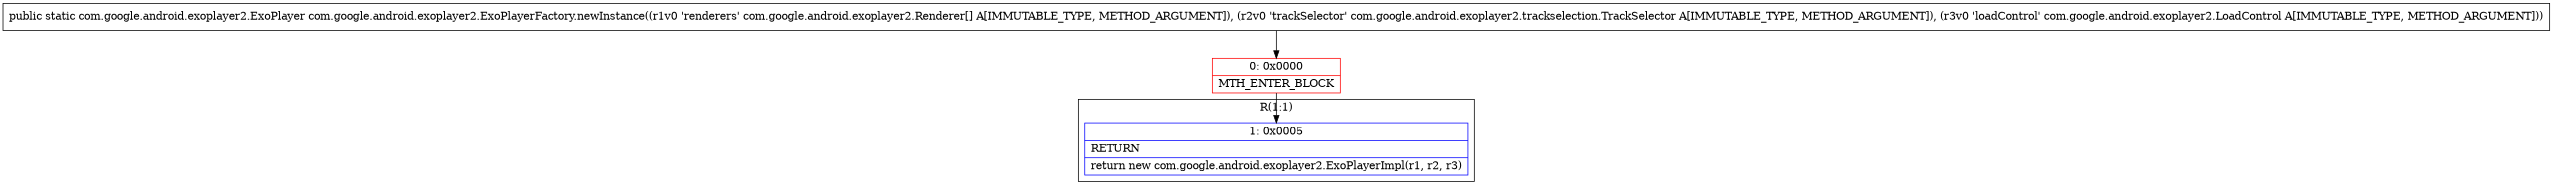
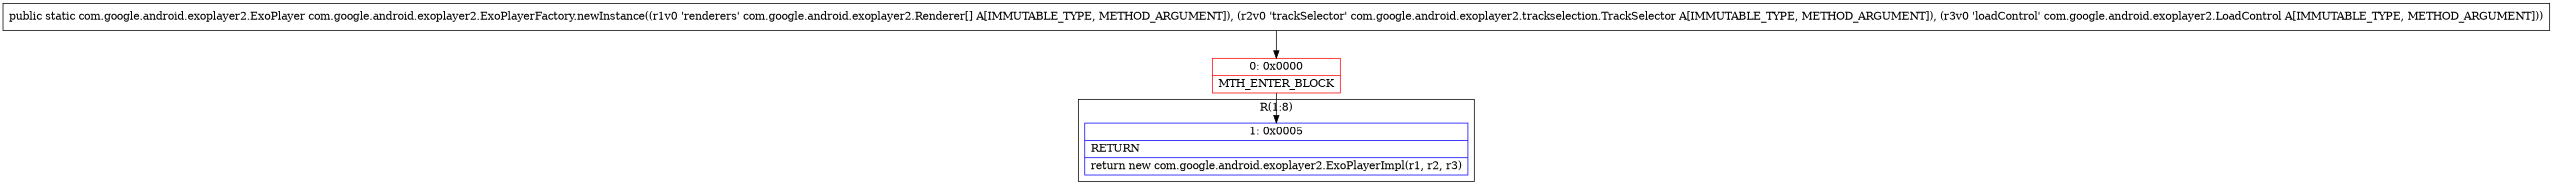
(1276, 108) -> (1276, 108)
